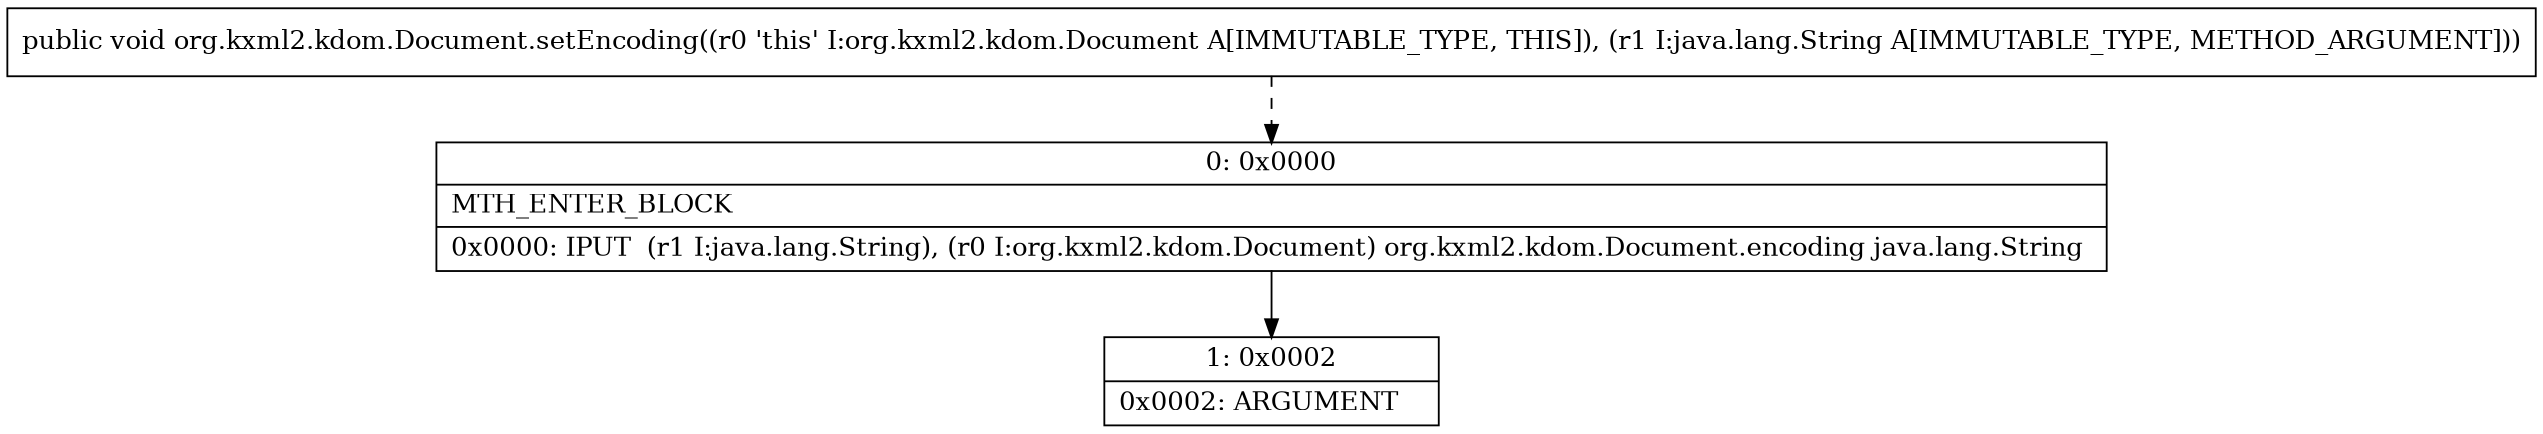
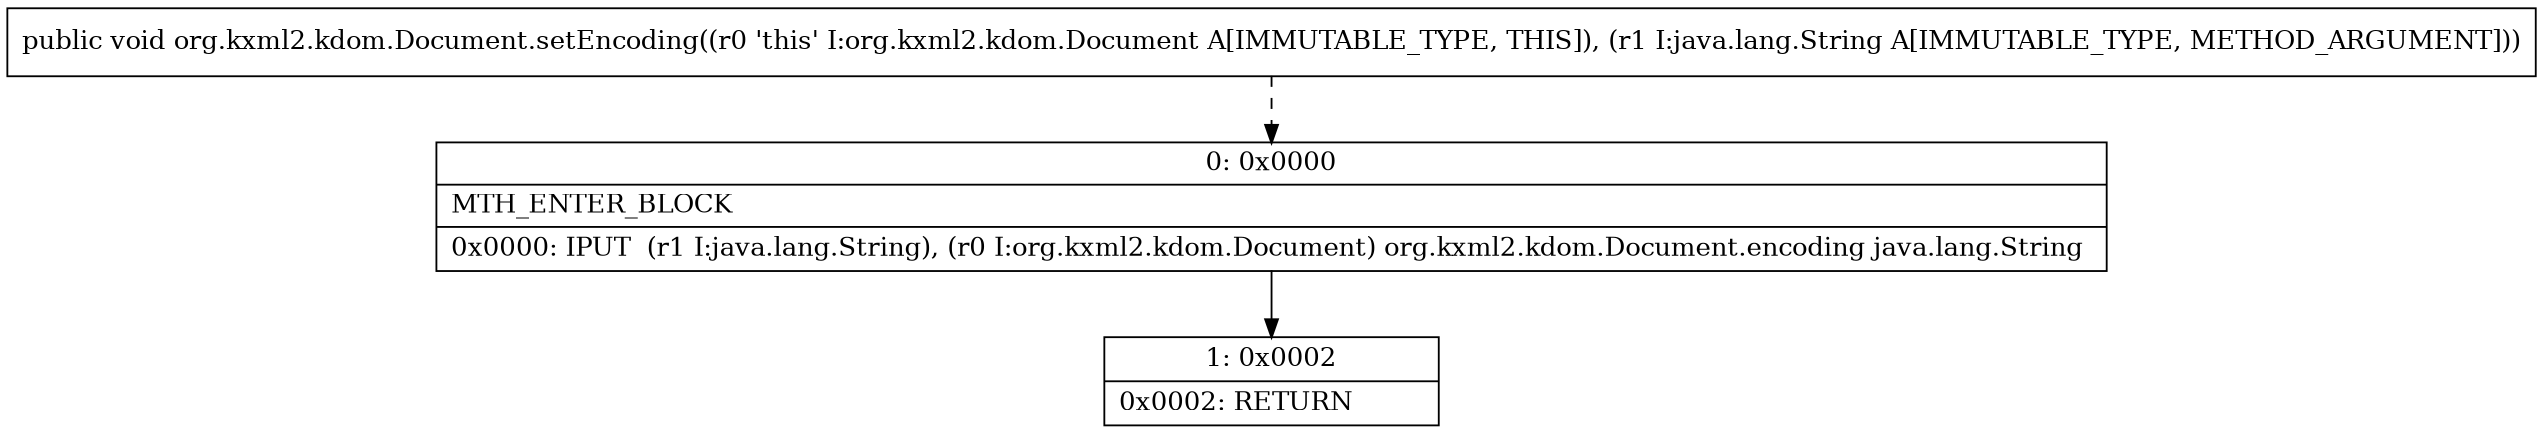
(1272, 402) -> (1249, 402)
